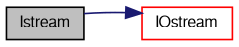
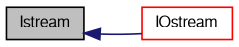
(105, 13) -> (121, 34)
